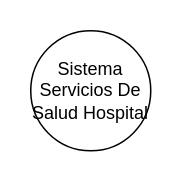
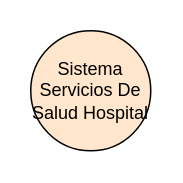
(91, 91) -> (91, 91)
